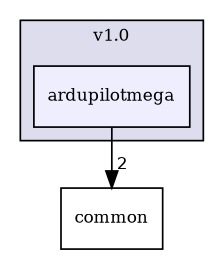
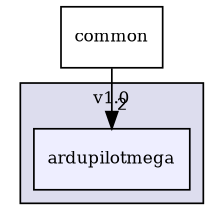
(112, 151) -> (112, 93)
